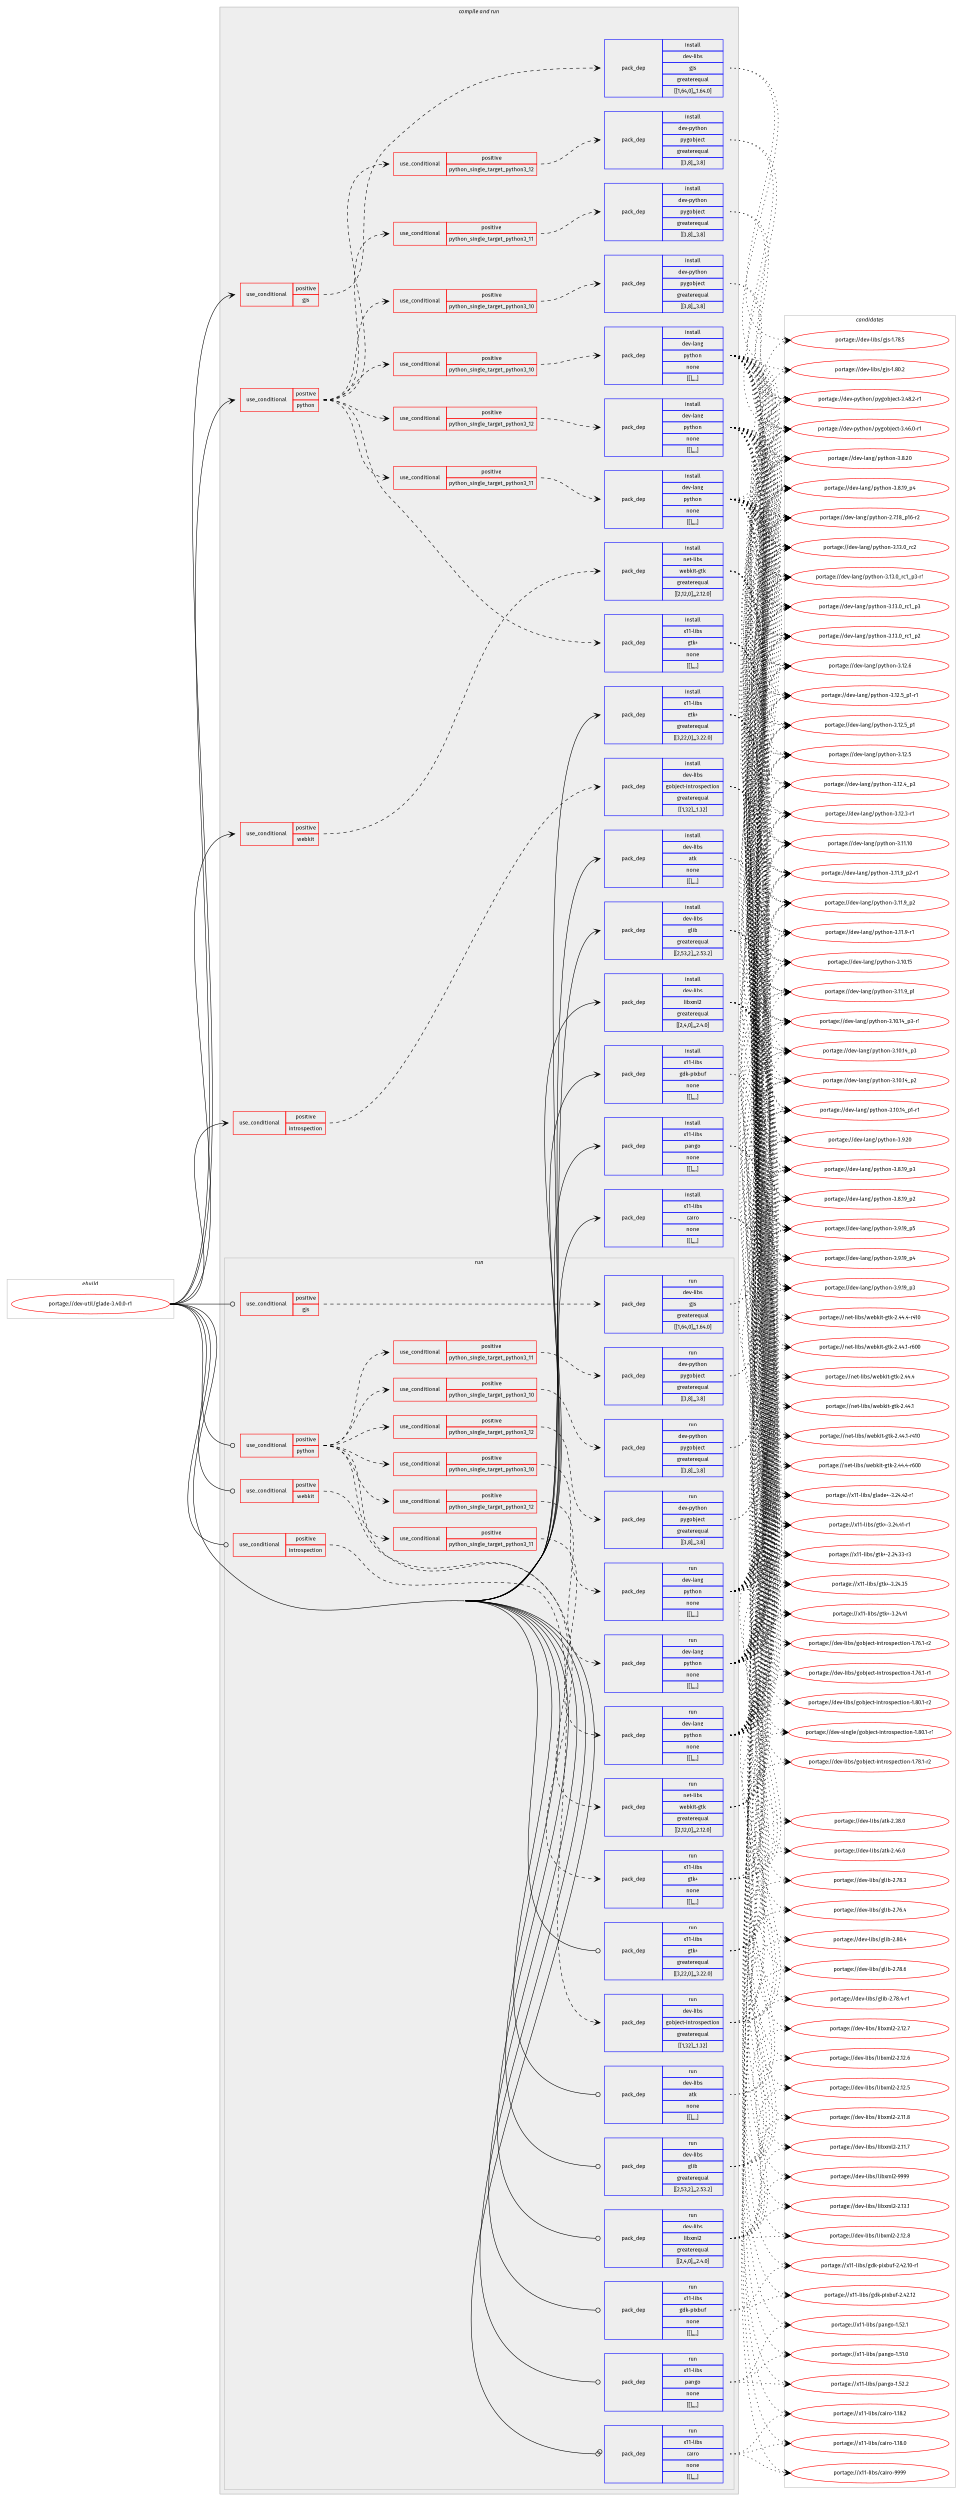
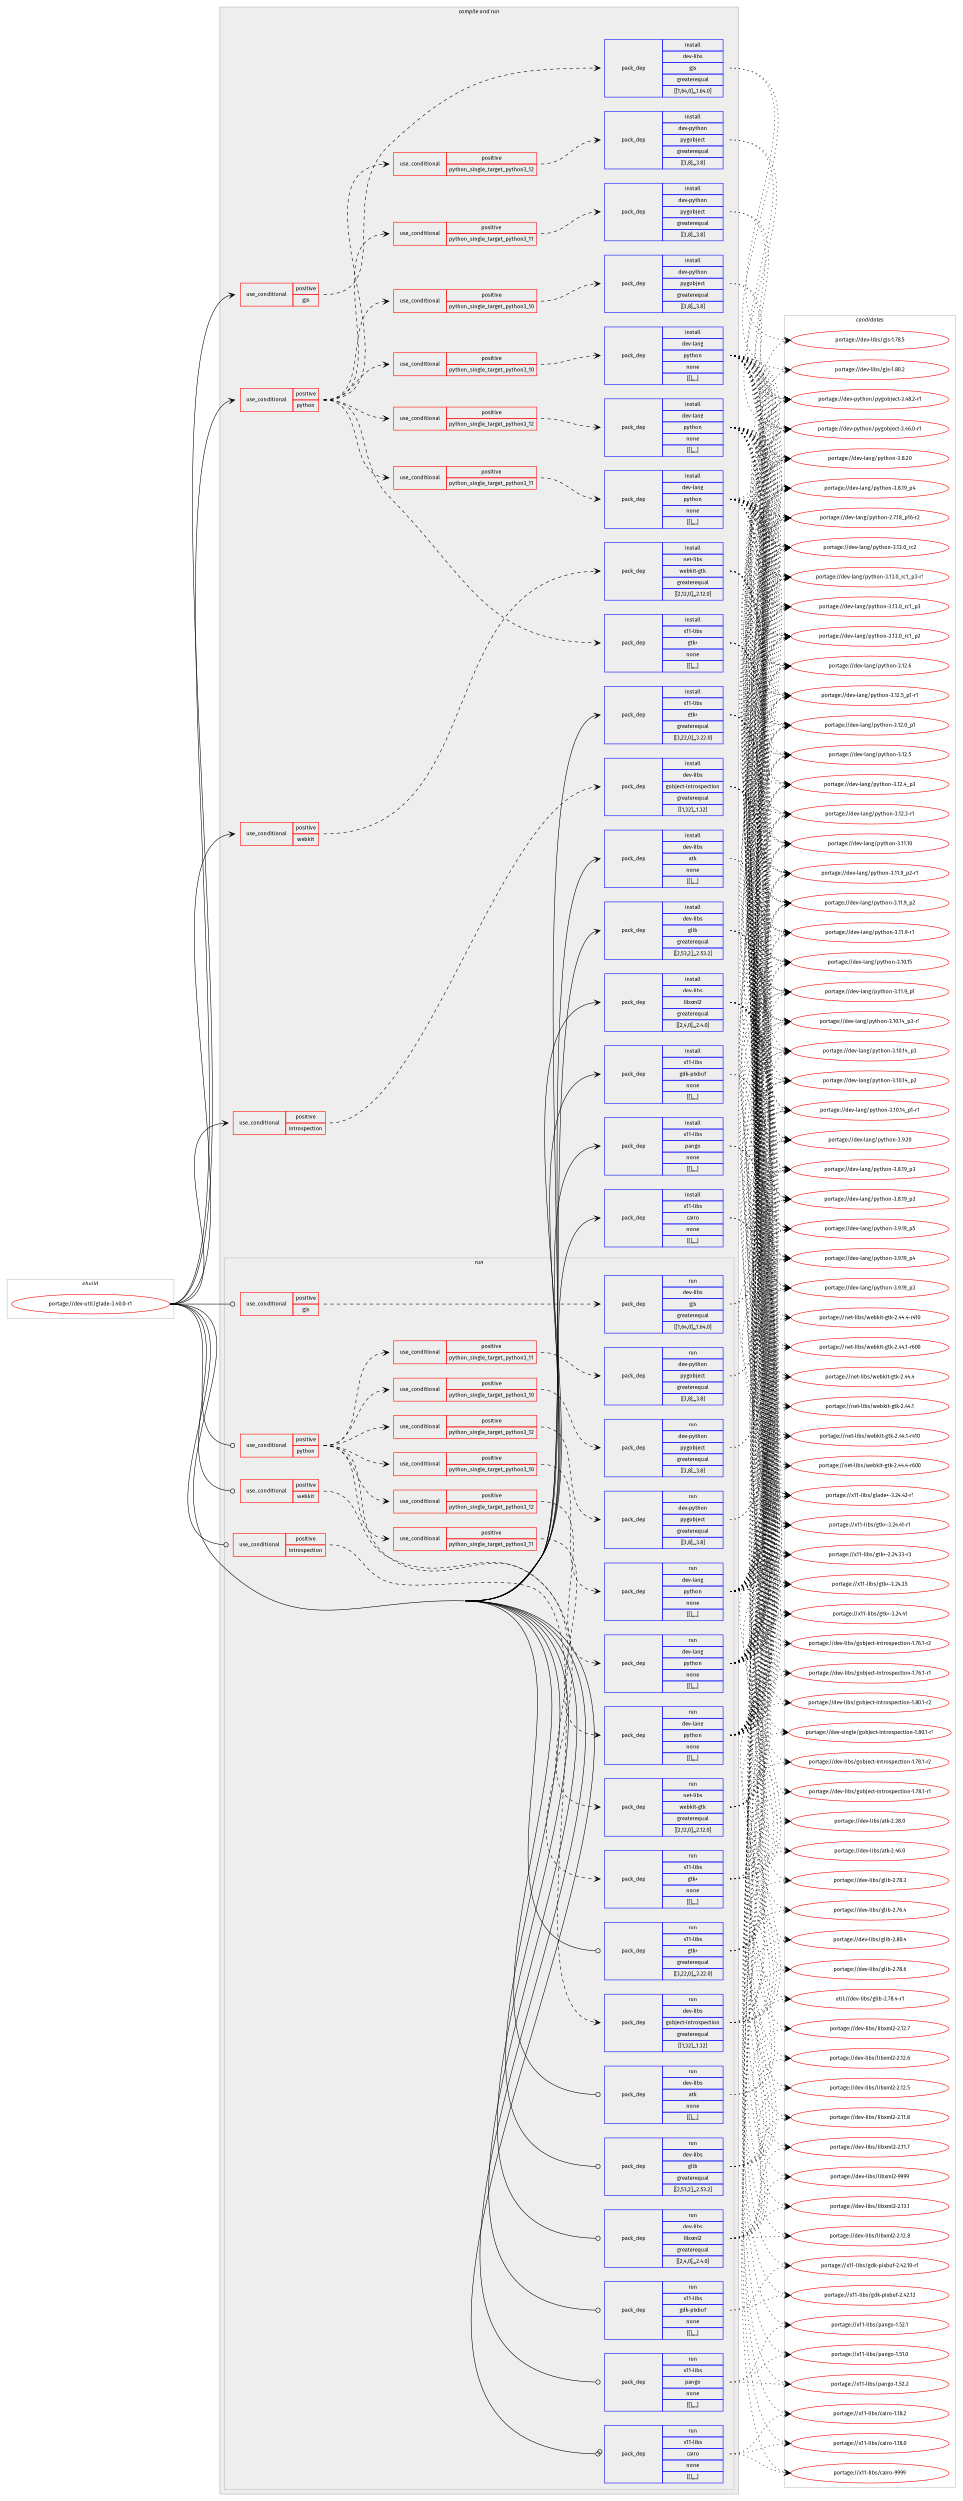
(870, 725) -> (870, 725)
none -> (870, 1792)
(870, 1999) -> (870, 1999)
